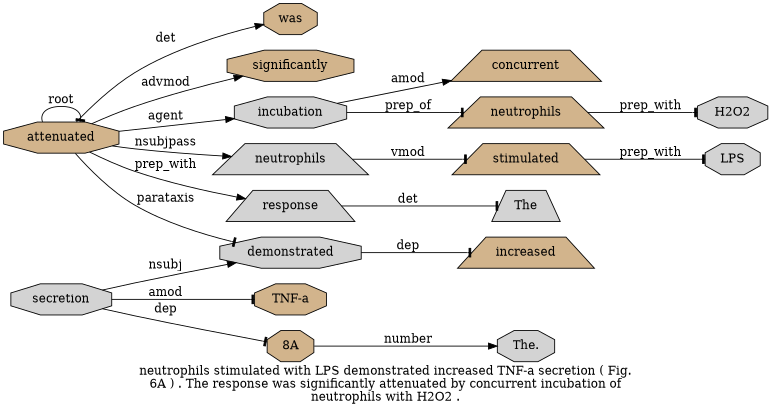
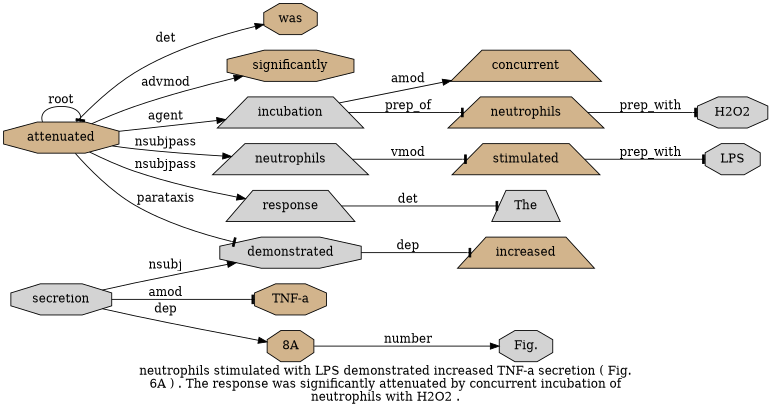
(291, 112) -> (291, 112)
(166, 165) -> (166, 165)
(182, 326) -> (180, 325)
(526, 346) -> (526, 346)
